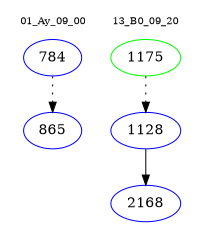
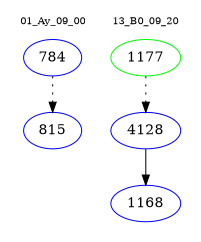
(146, 58) -> (146, 58)
(53, 131) -> (53, 131)
(146, 131) -> (146, 131)
(146, 204) -> (146, 204)
